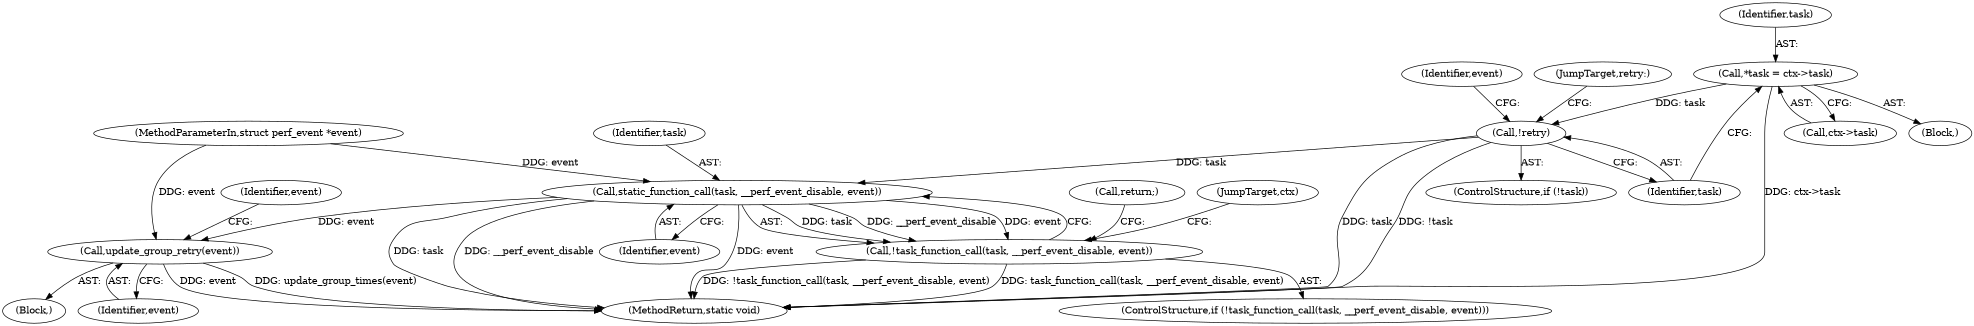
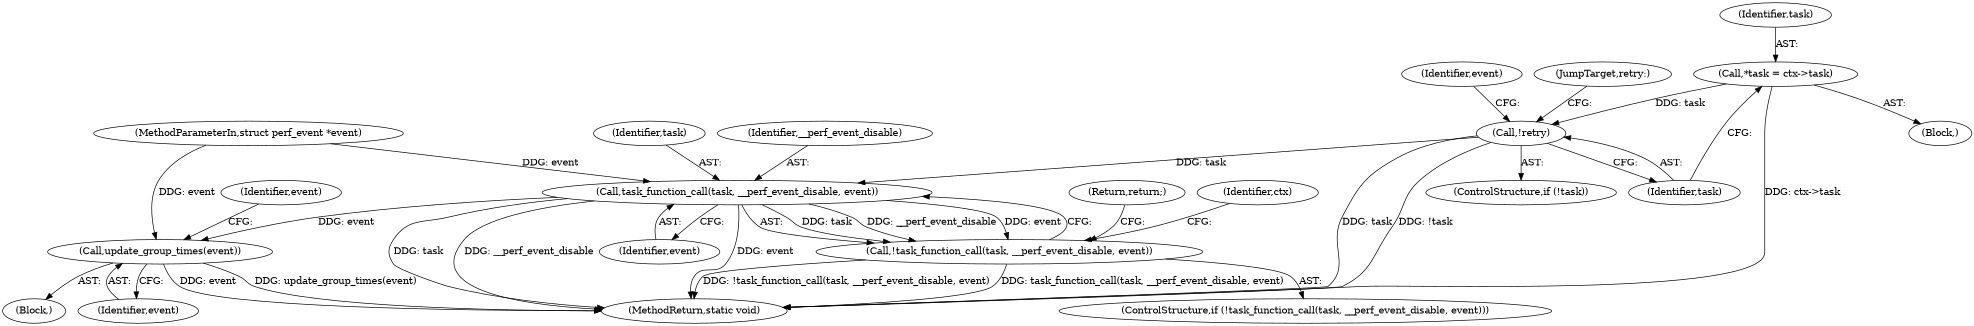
none -> (825, 133)
(1840, 133) -> none
(737, 193) -> (737, 193)
(1127, 193) -> (1127, 193)
(1258, 193) -> (1258, 193)
(160, 252) -> (160, 252)
